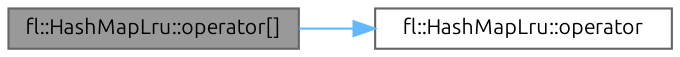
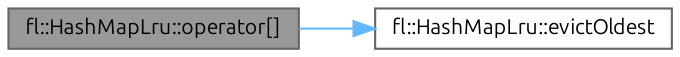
(524, 29) -> (524, 29)
